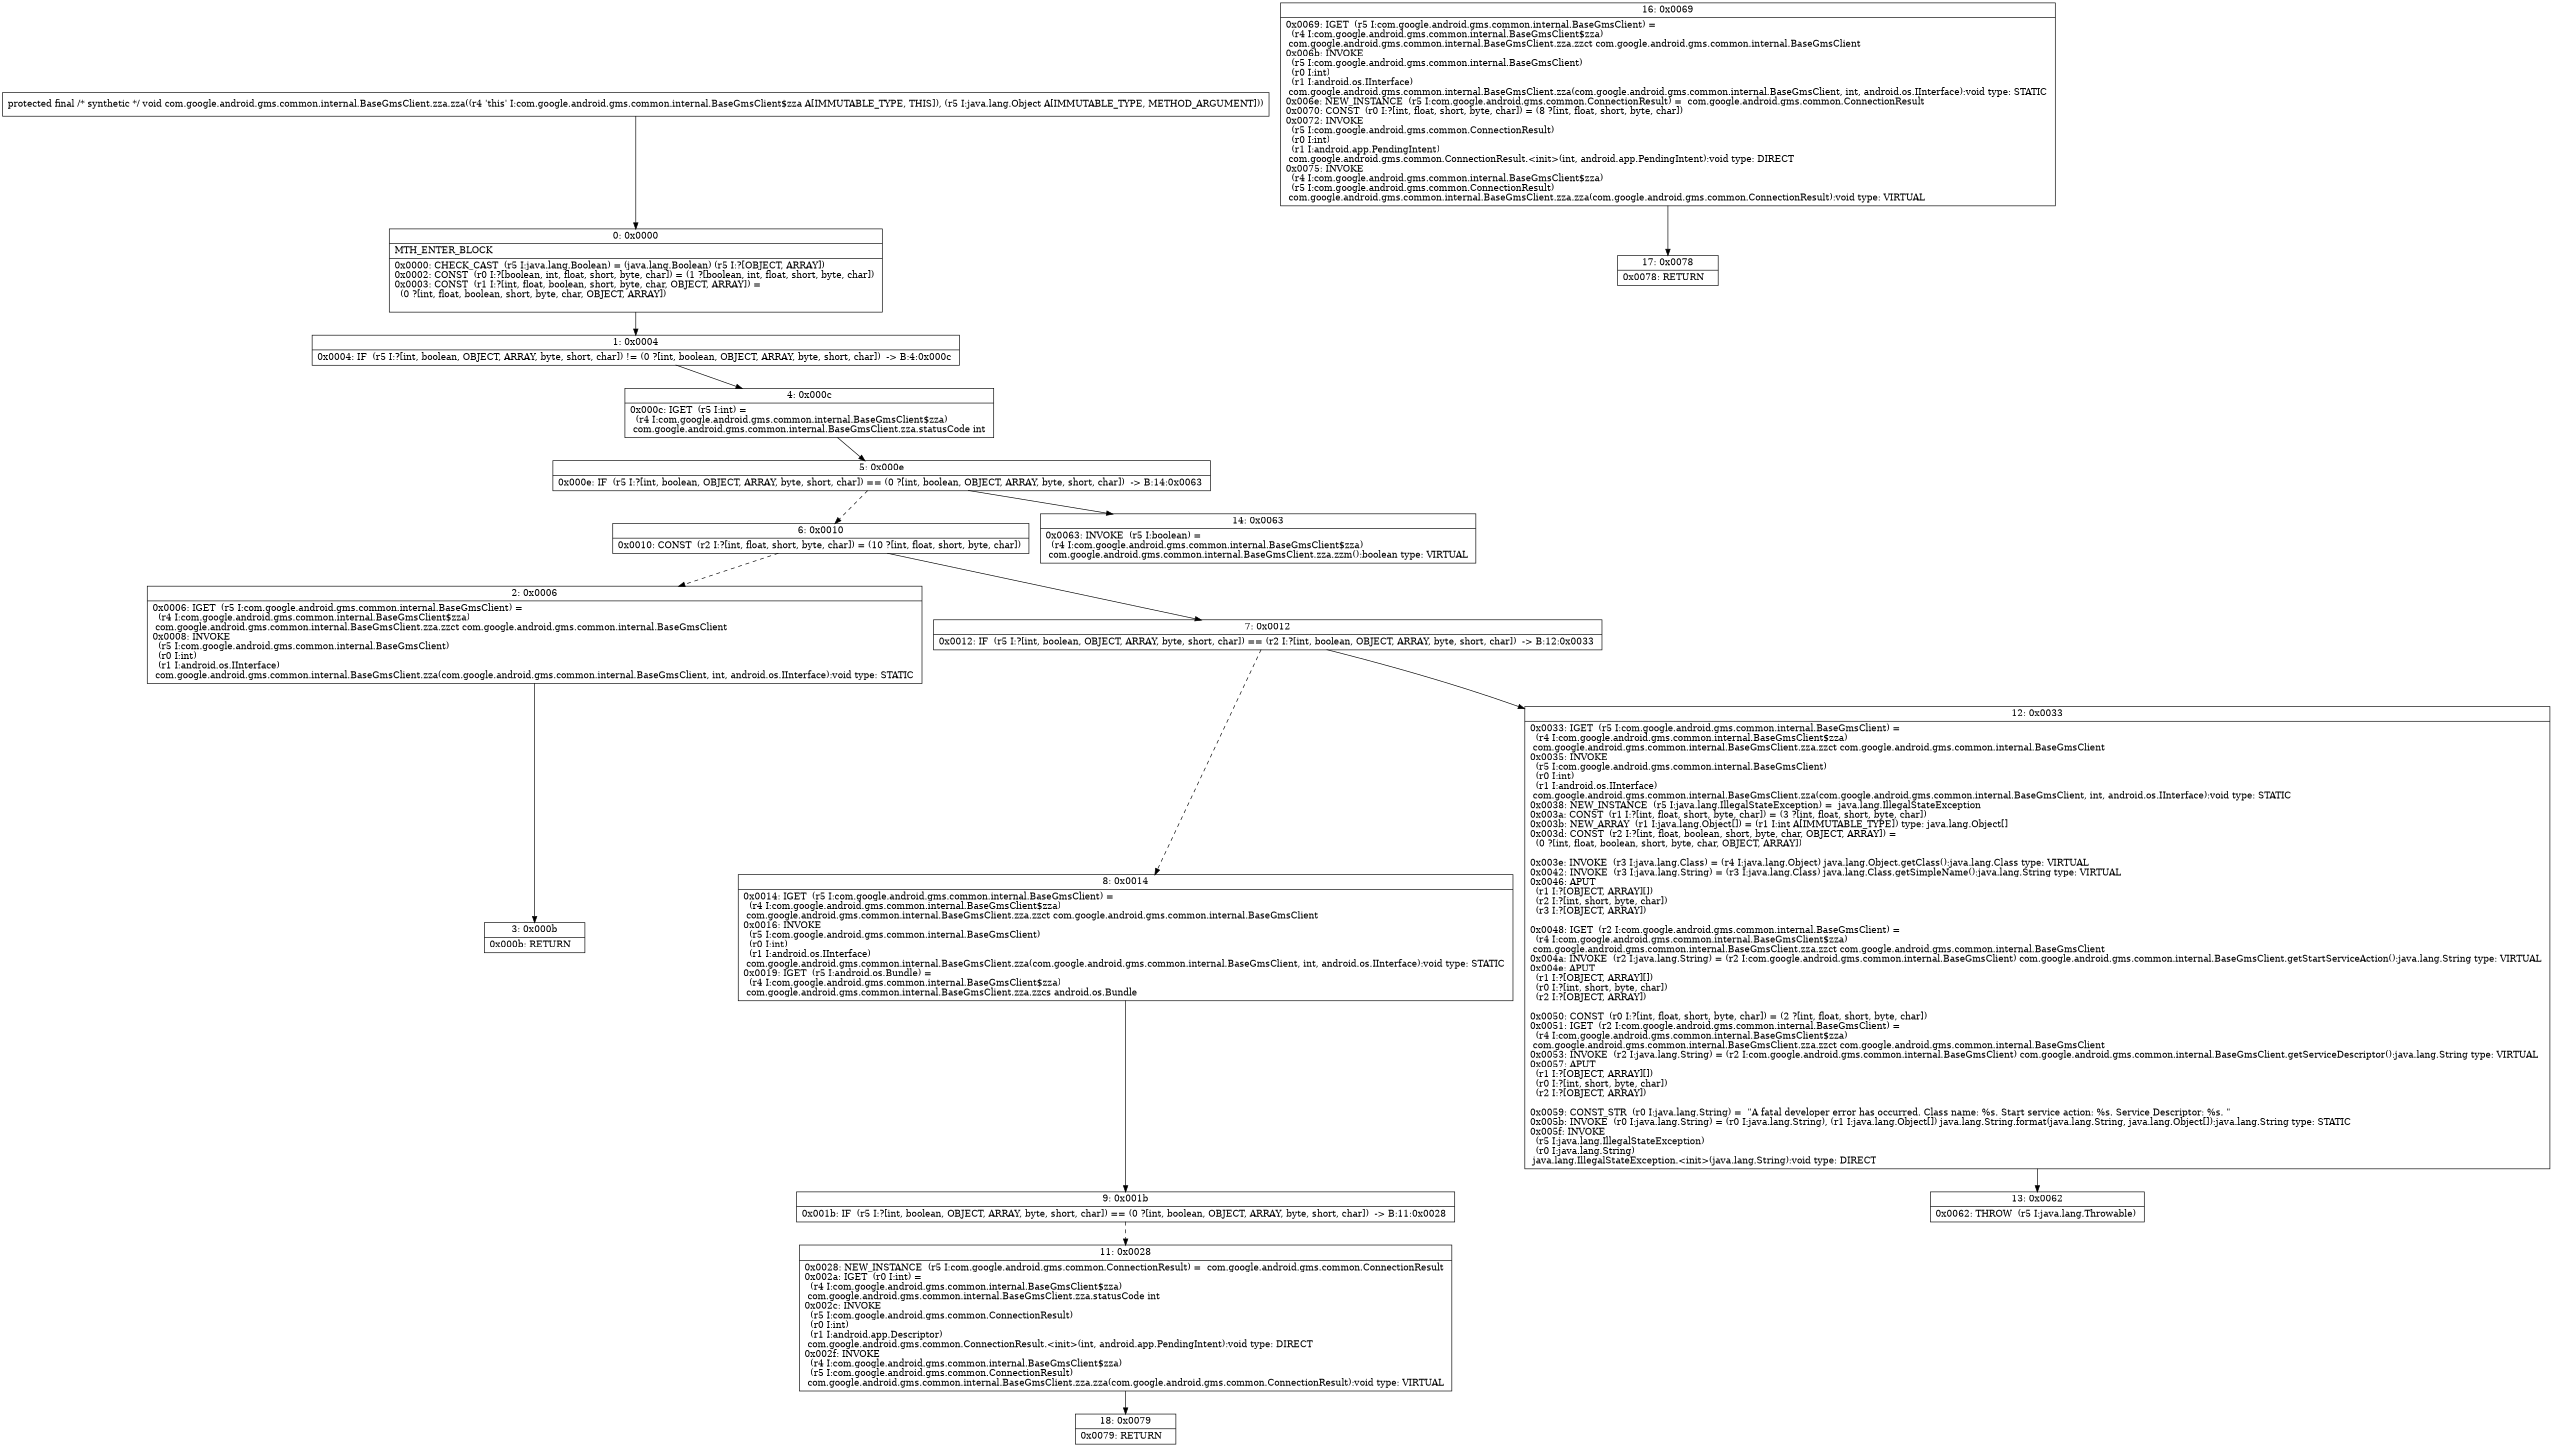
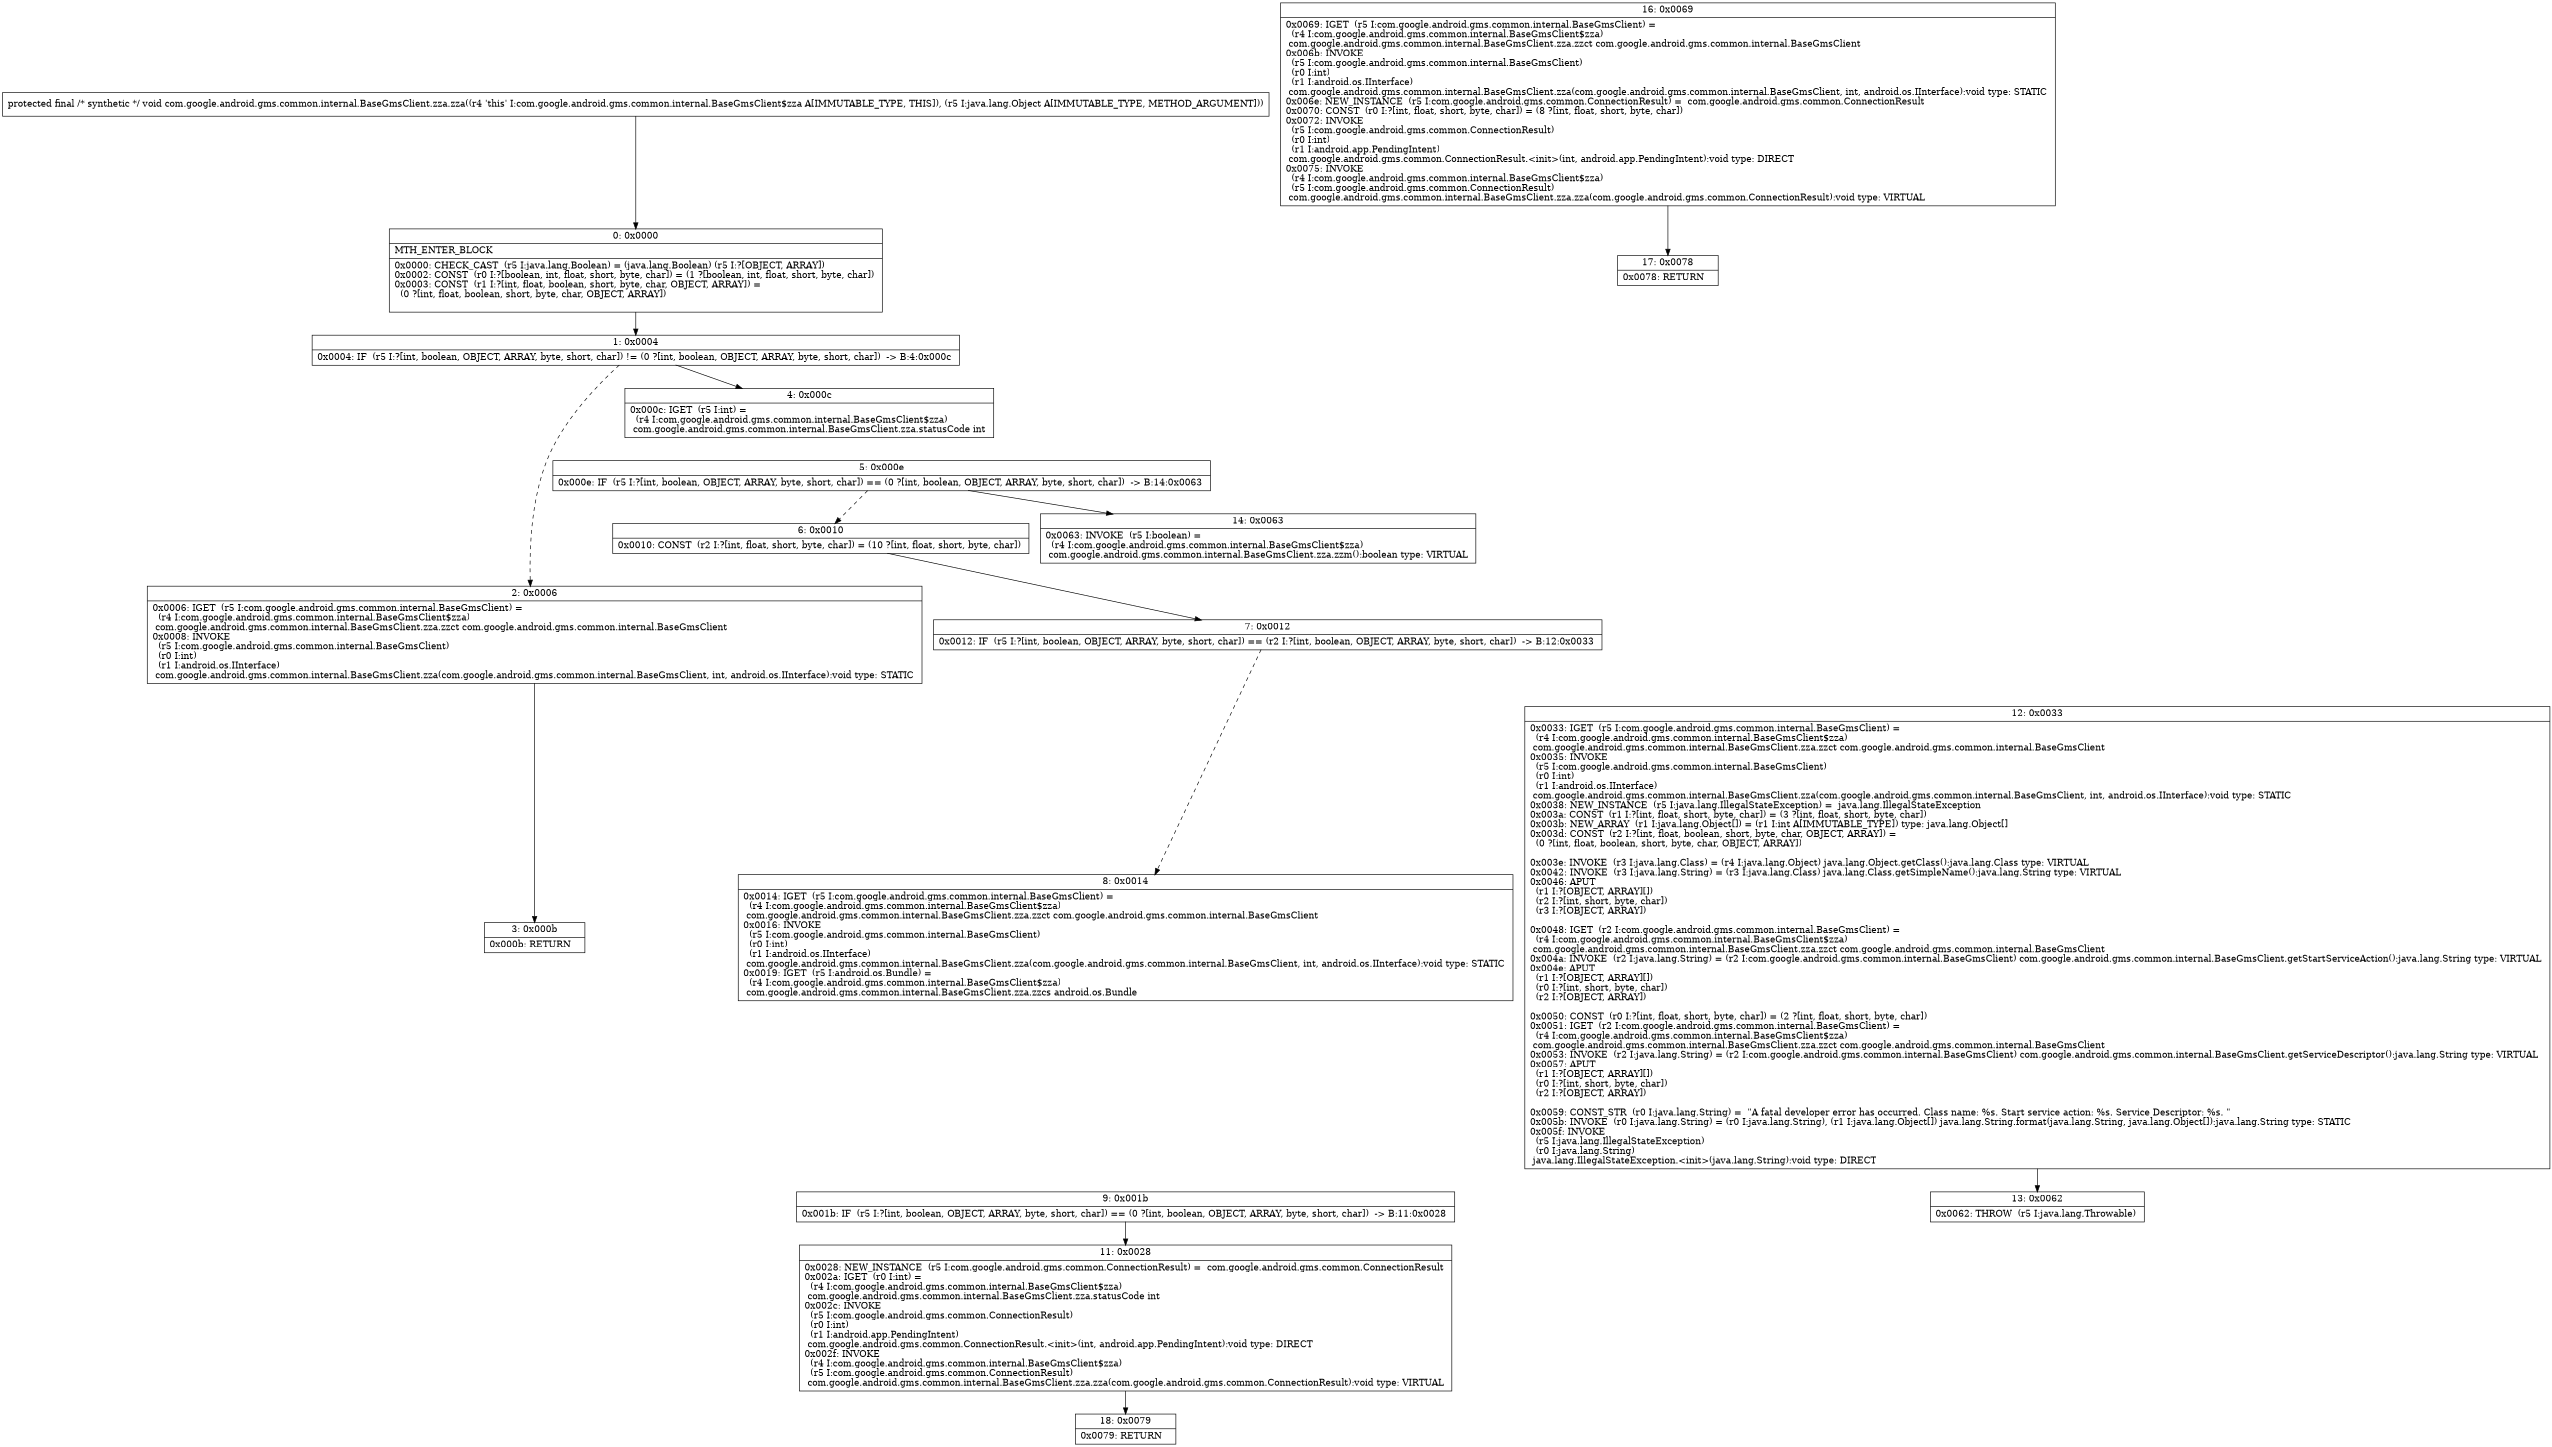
(849, 447) -> none
(732, 569) -> (547, 461)
(1423, 676) -> none
(1126, 1093) -> none
(1126, 1230) -> (1126, 1230)
(874, 1335) -> (882, 1335)
